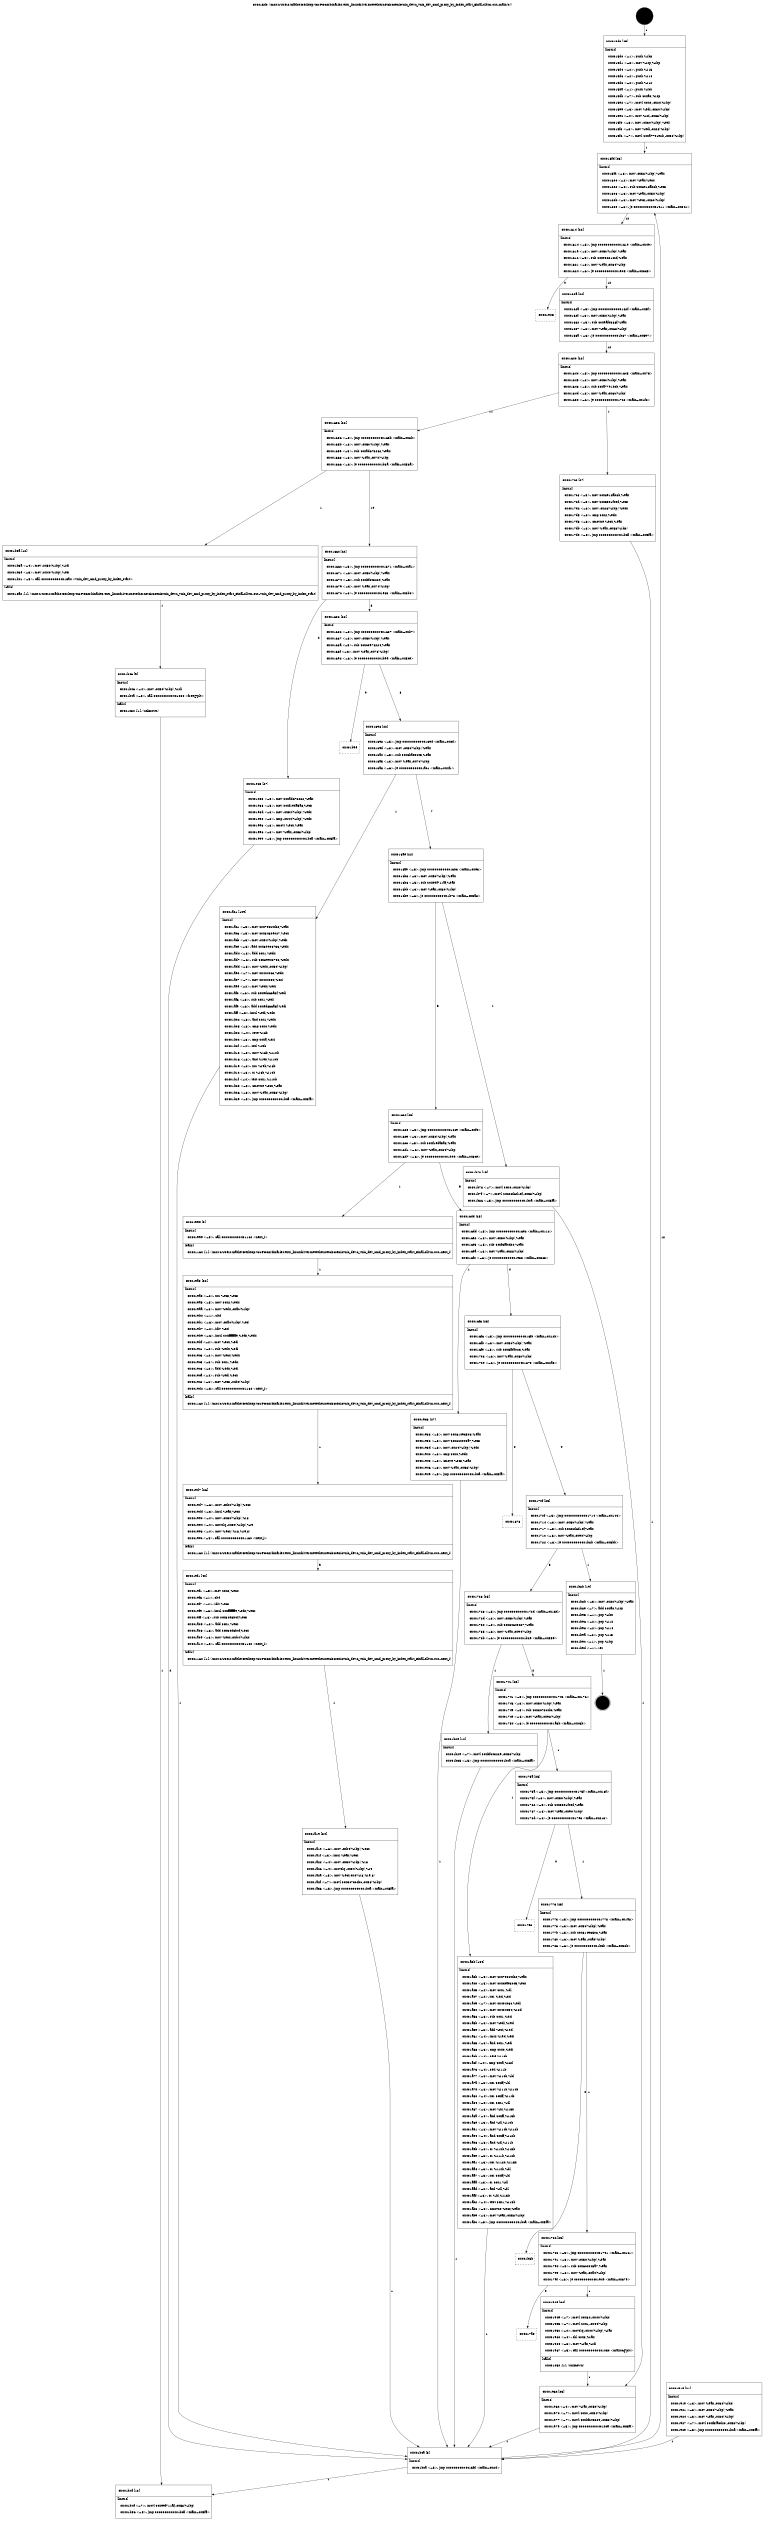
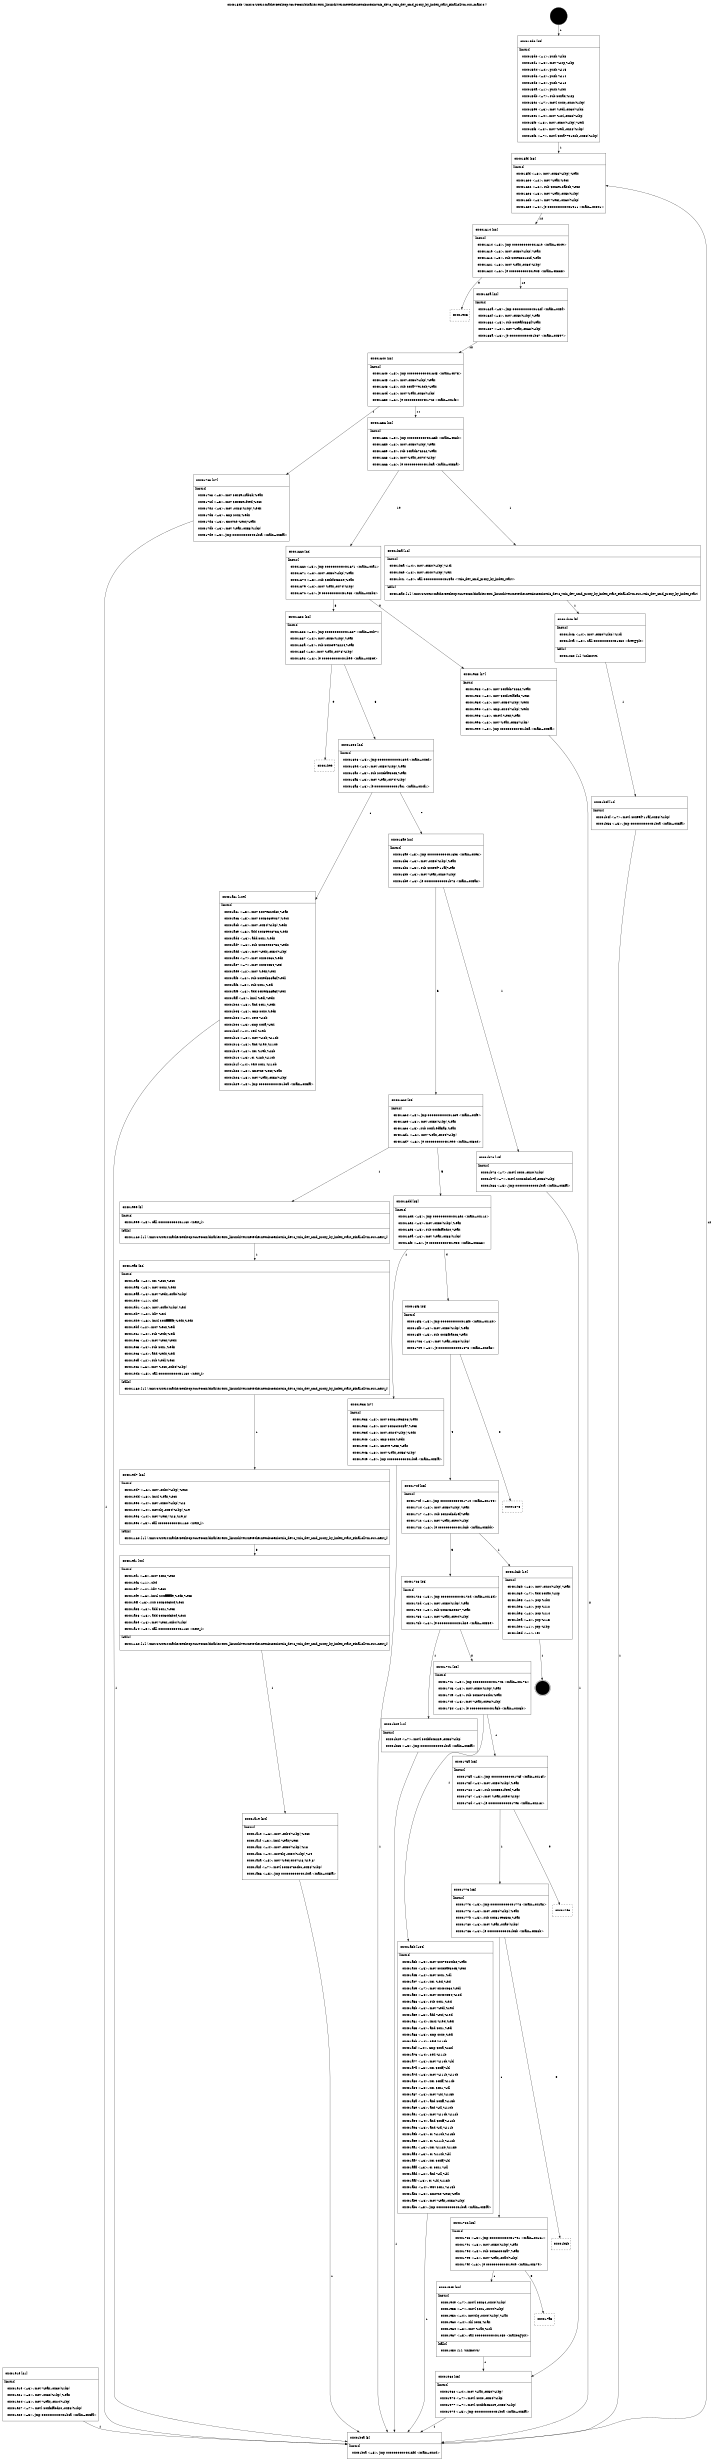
(311, 2481) -> (618, 1709)
